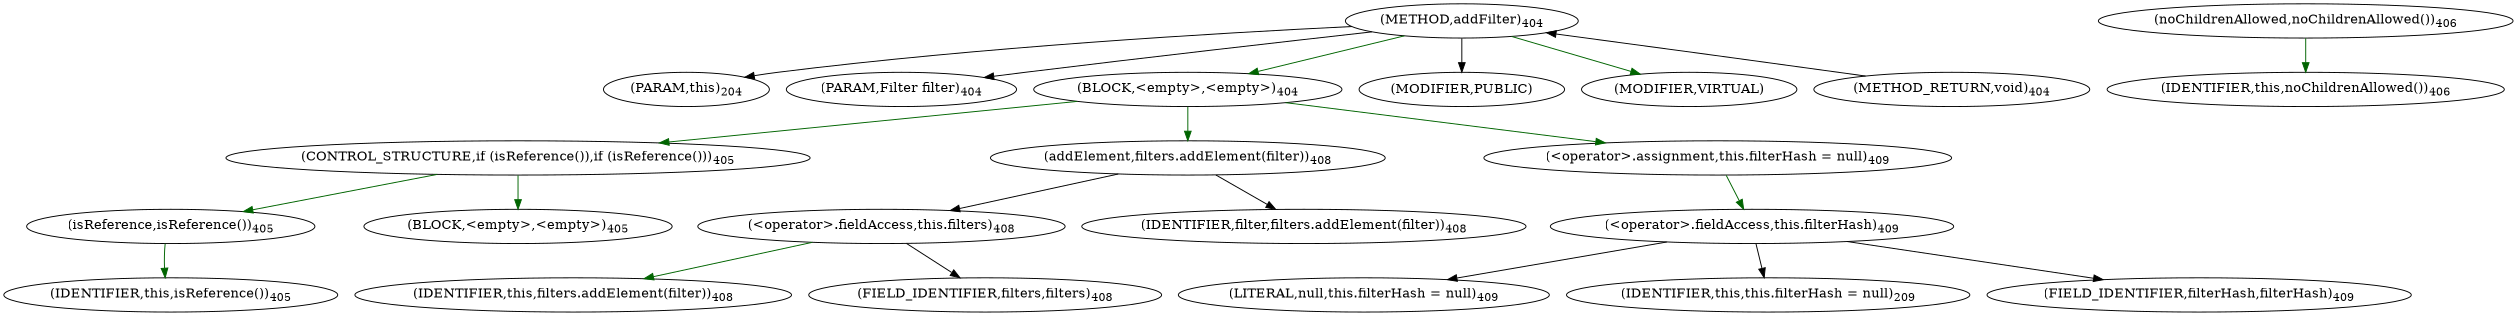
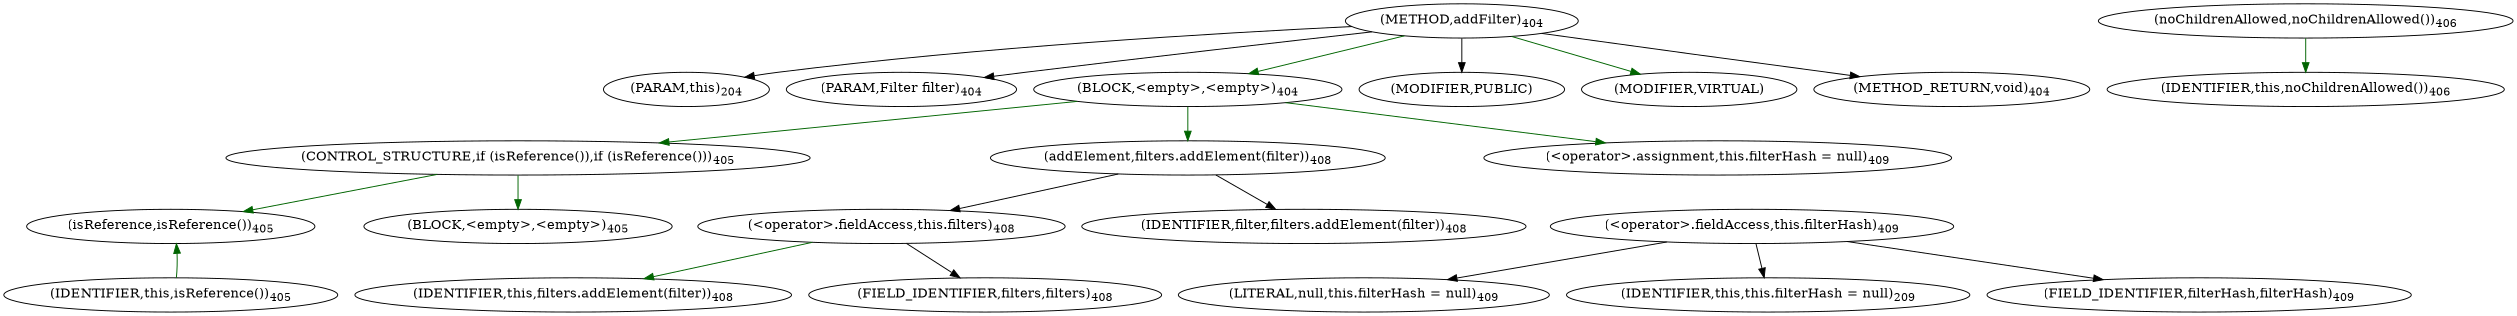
(1711, 55) -> (1696, 55)
(1733, 188) -> none
(164, 256) -> (177, 266)
